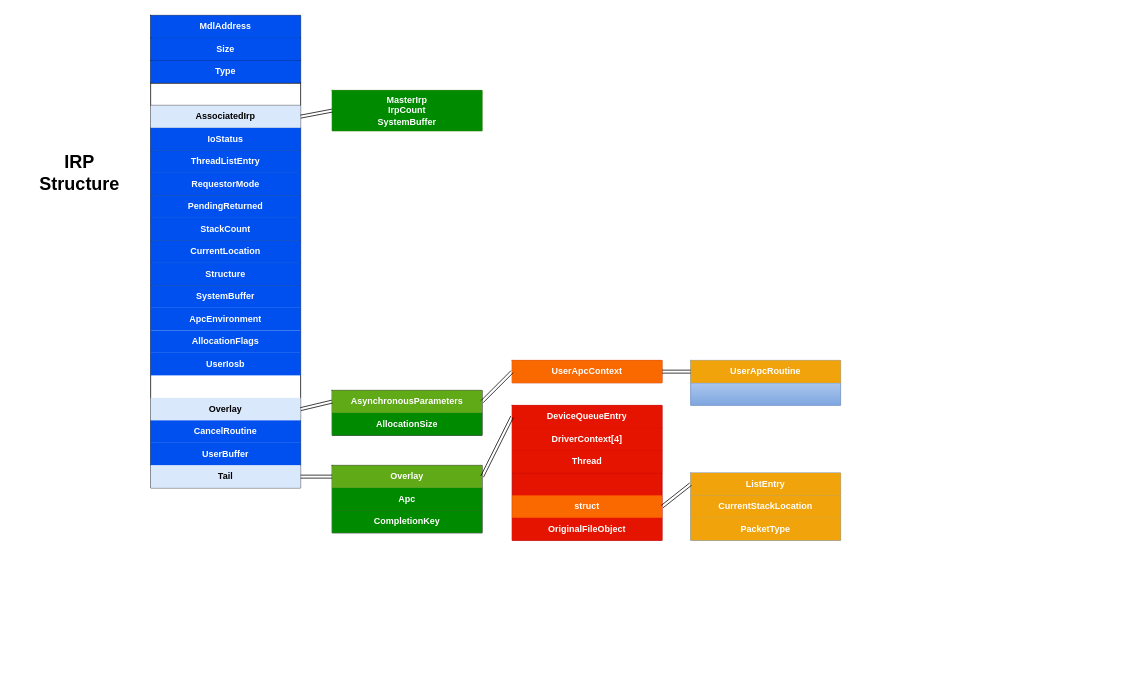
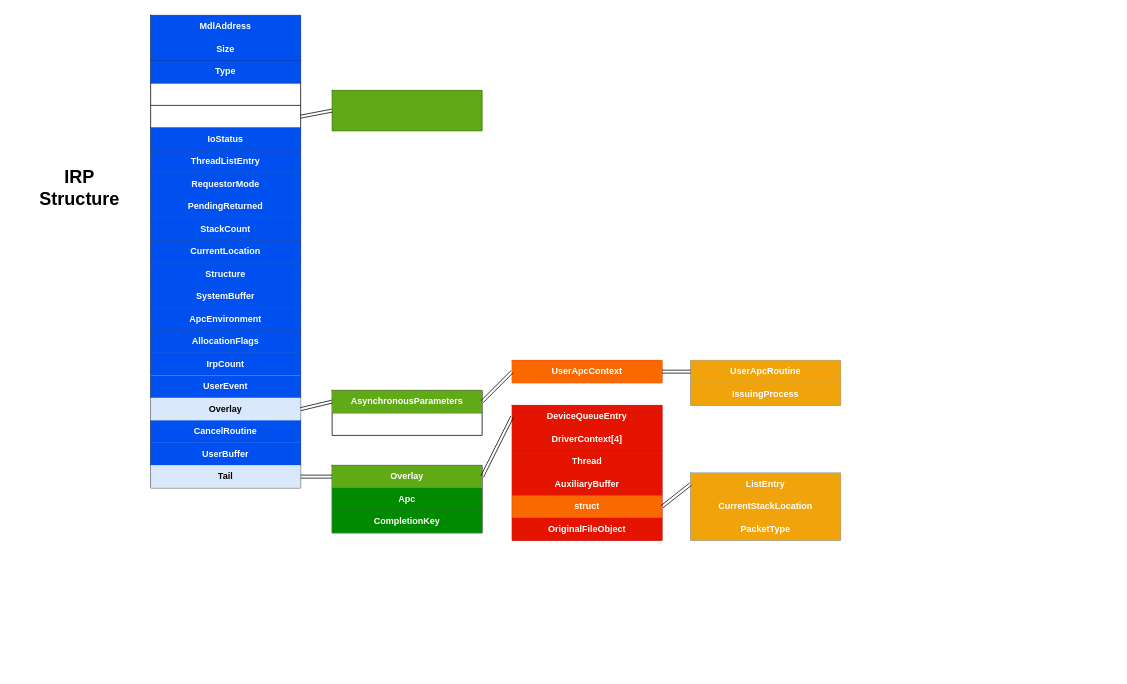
(407, 111) -> none
(225, 117) -> none
(79, 173) -> (79, 188)
(225, 364) -> (225, 364)
none -> (225, 387)
none -> (765, 394)
(407, 424) -> none
none -> (587, 484)
